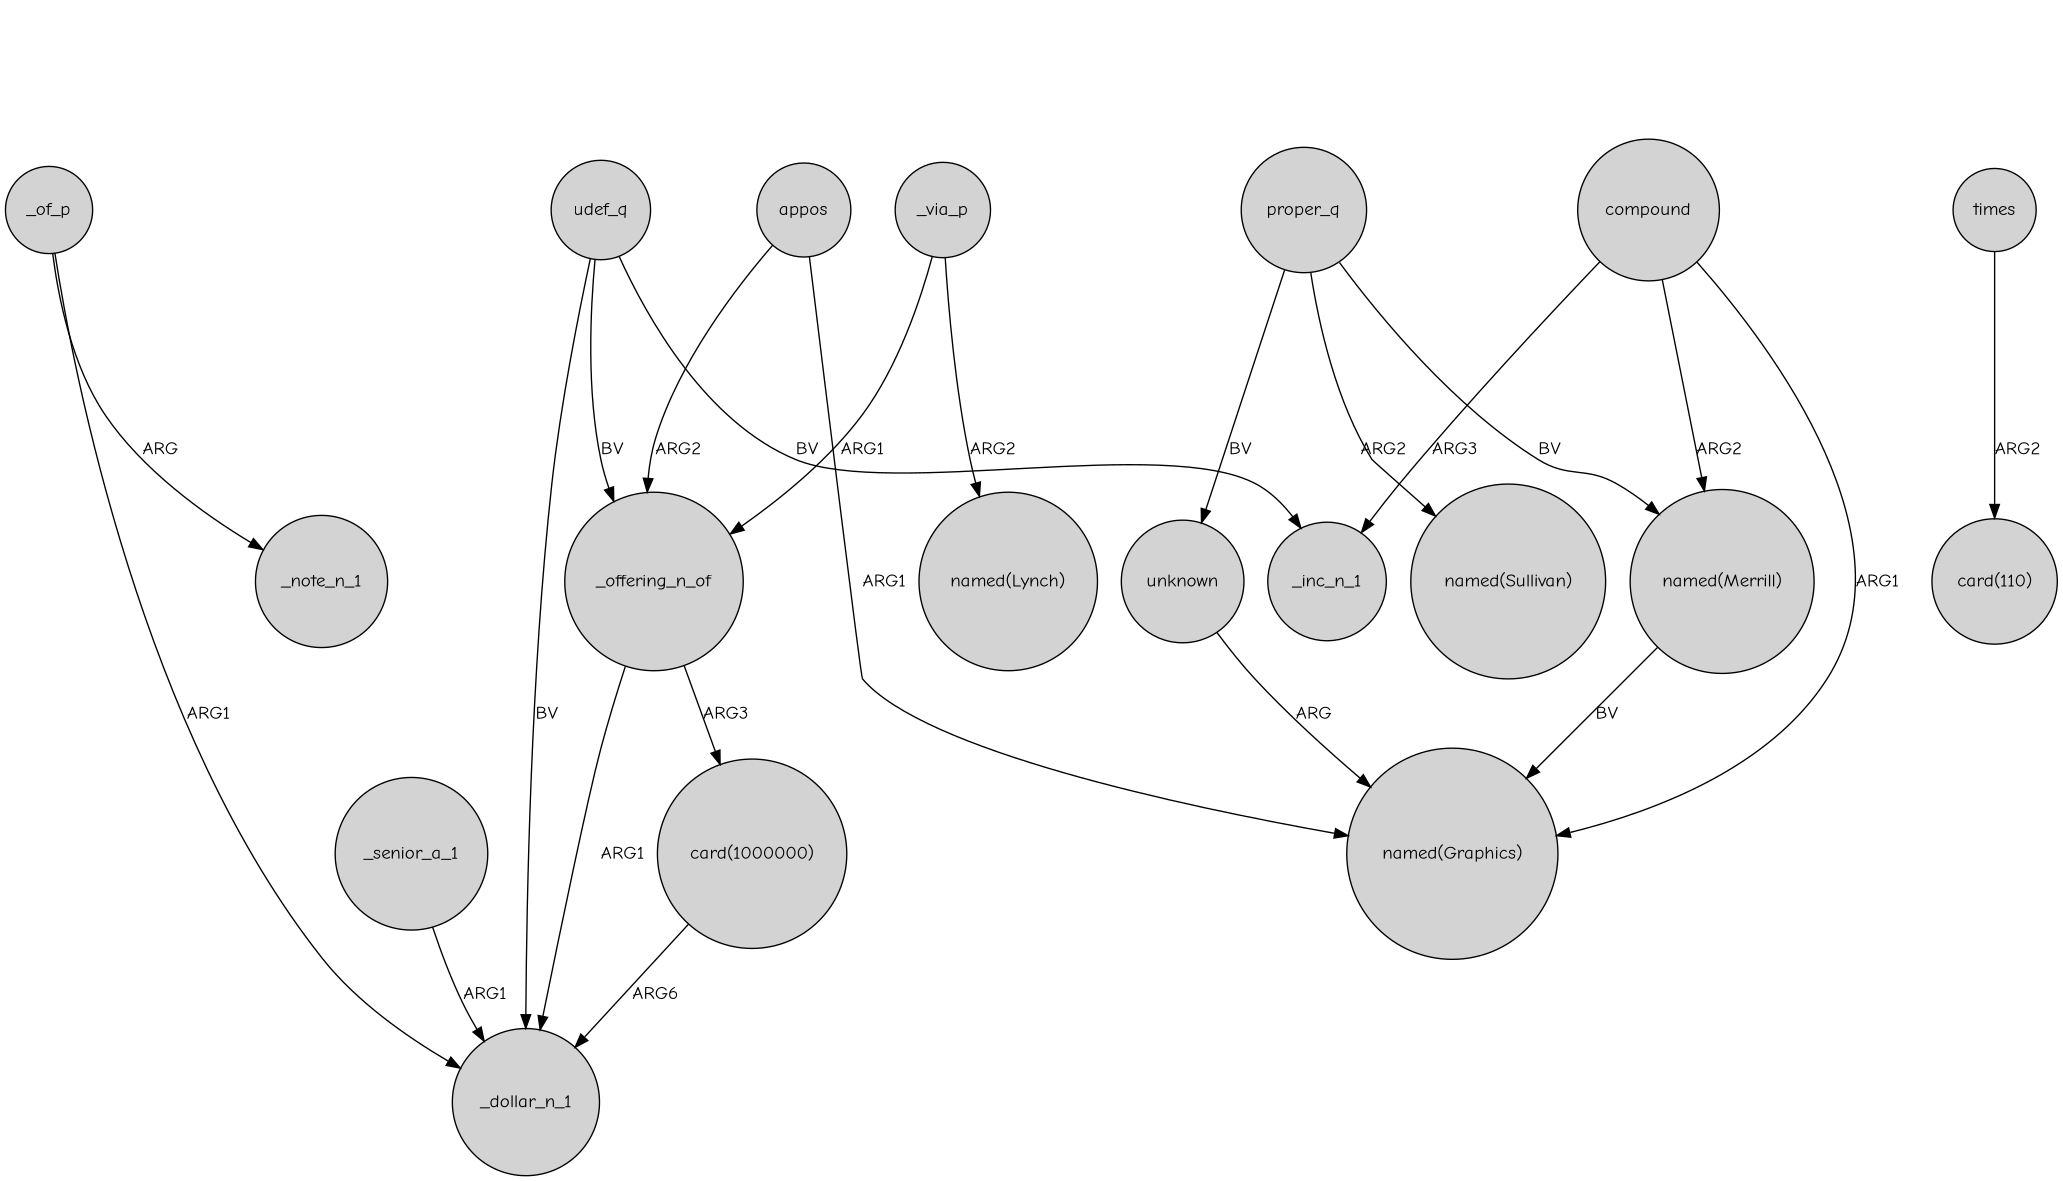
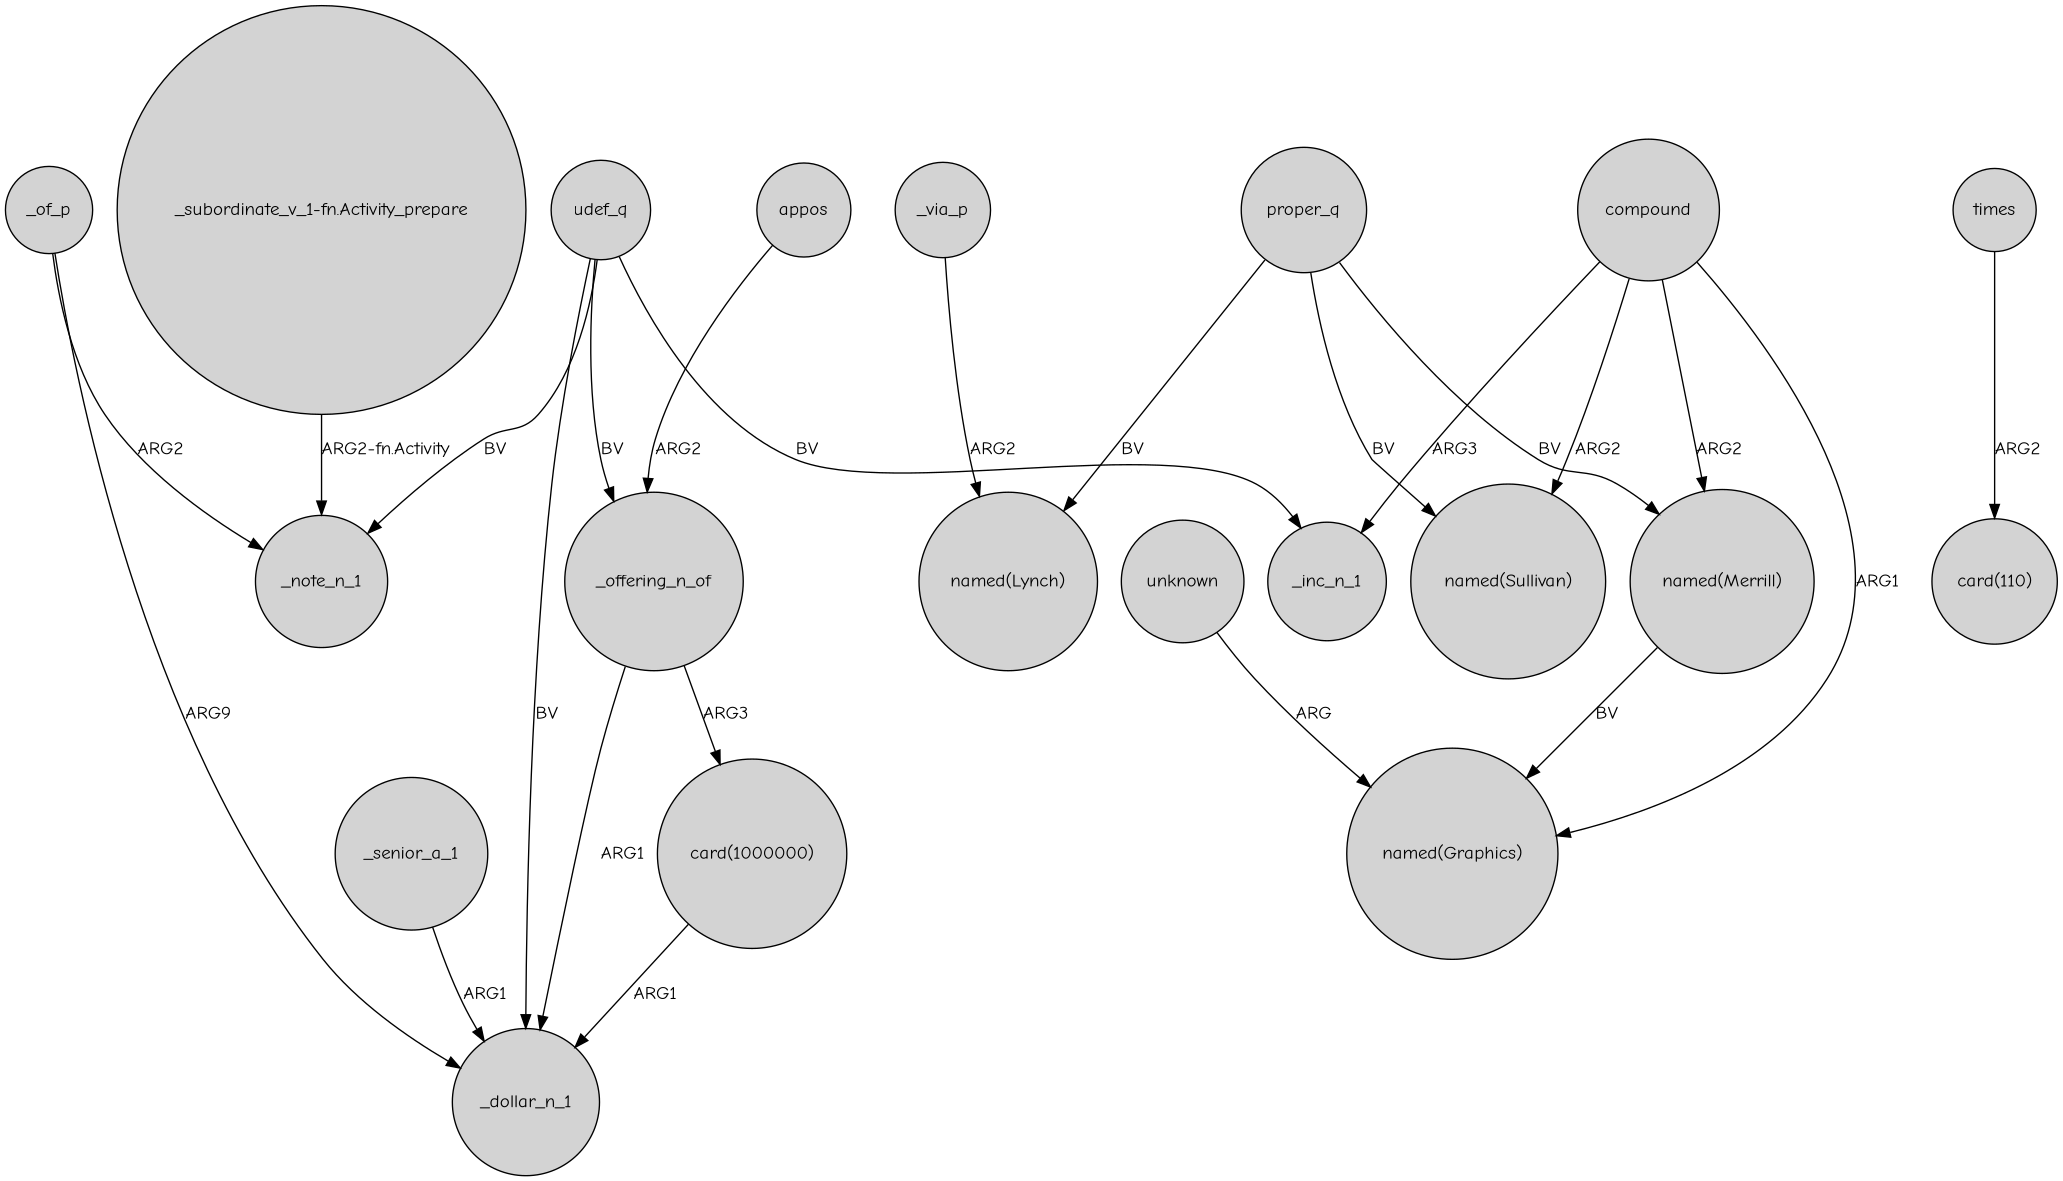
none -> (322, 210)
none -> (1596, 381)
(1245, 390) -> (1169, 380)
(865, 411) -> none
none -> (527, 424)
(161, 449) -> (161, 449)
(1383, 449) -> (1383, 449)
(892, 703) -> none
(208, 714) -> (208, 714)
(655, 994) -> (655, 994)
